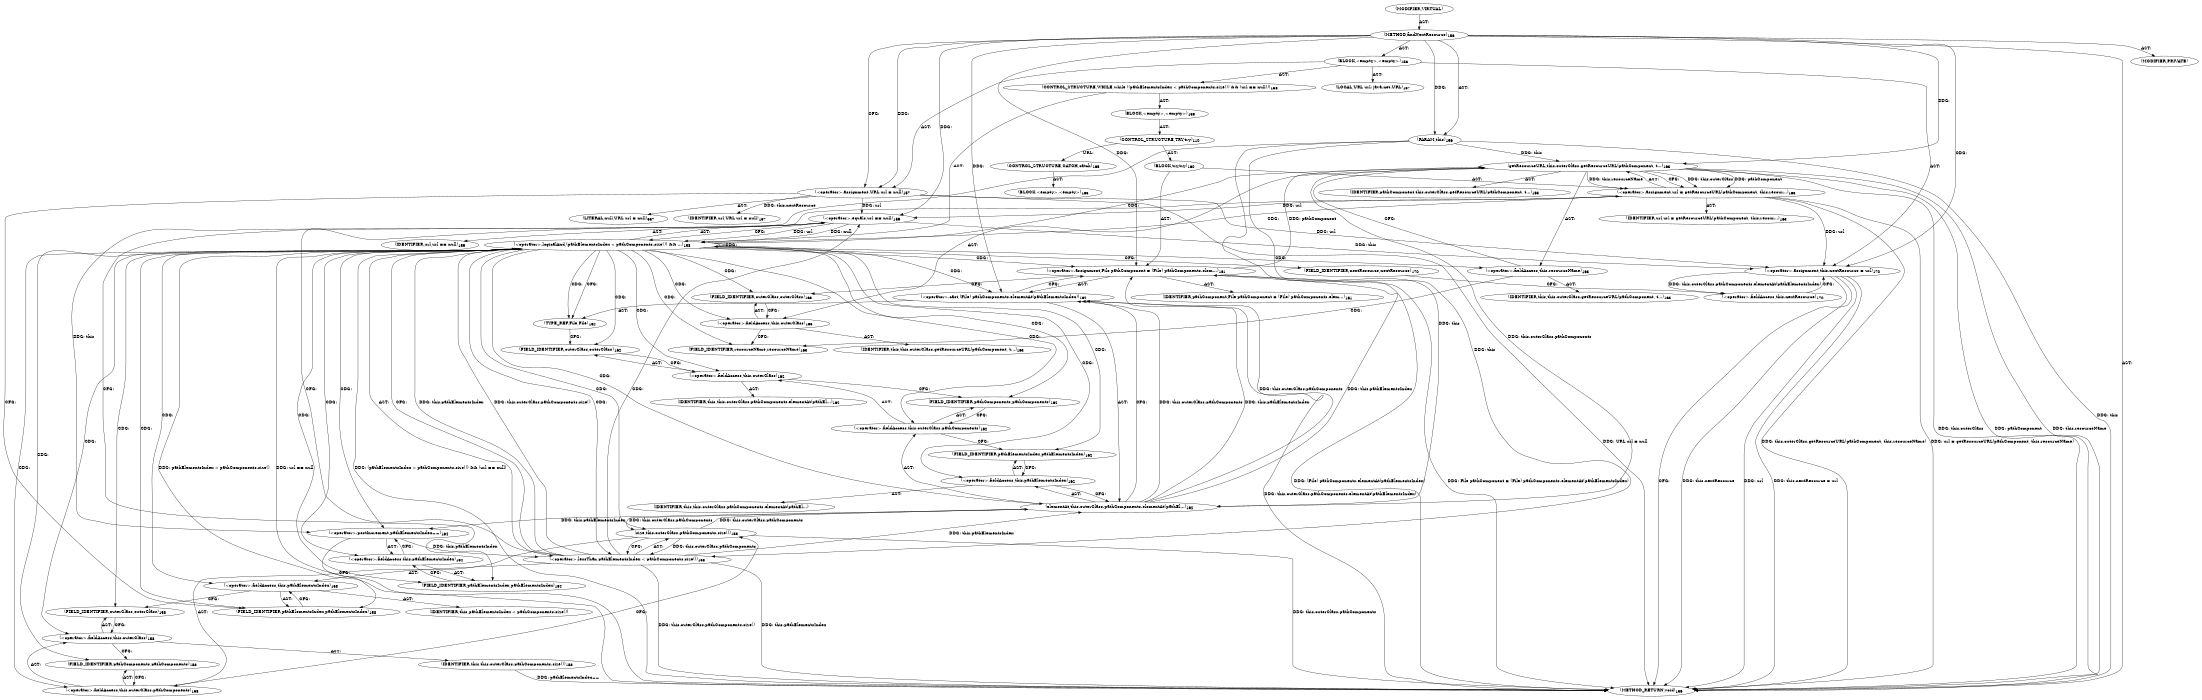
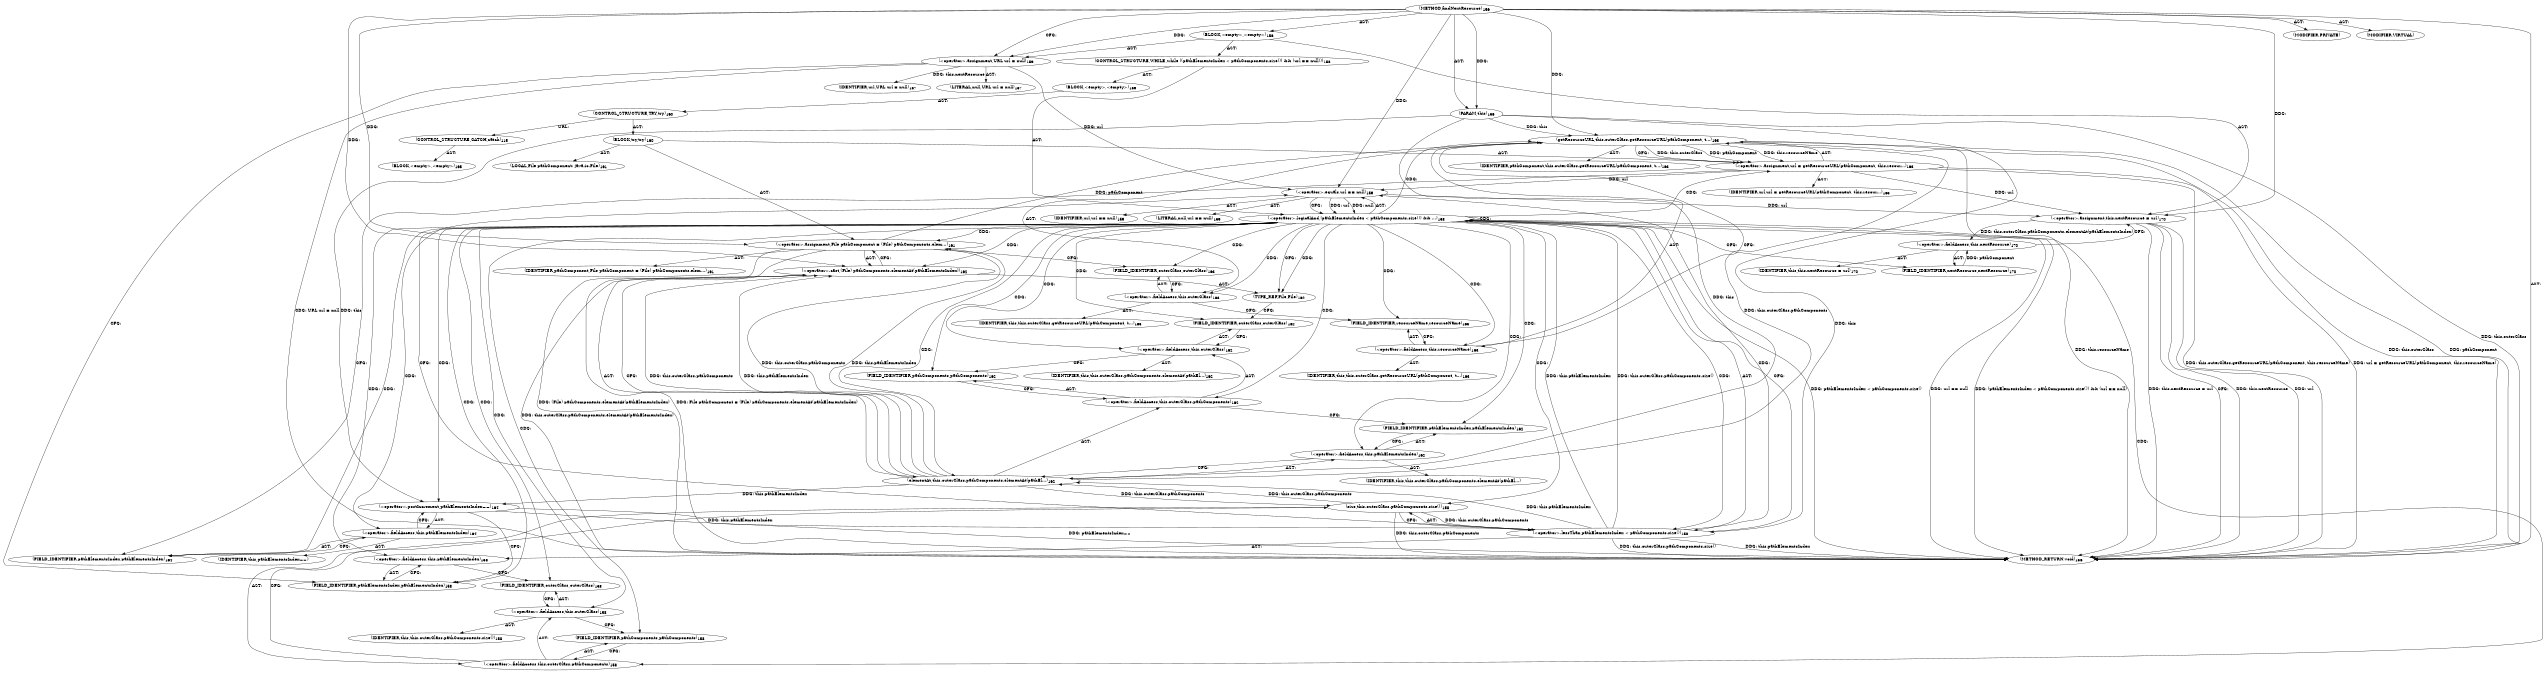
(1419, 21) -> (1937, 12)
(1373, 88) -> none
(1196, 140) -> (669, 113)
(1962, 153) -> (2281, 114)
none -> (559, 166)
(1096, 166) -> (505, 140)
(907, 192) -> (1030, 61)
(651, 218) -> (1018, 87)
none -> (1188, 219)
(1337, 236) -> none
(1366, 245) -> (1778, 206)
none -> (1954, 256)
none -> (1808, 271)
(1553, 284) -> (1990, 258)
(1357, 311) -> (1415, 337)
none -> (1421, 335)
(2108, 415) -> (2504, 337)
(1625, 442) -> (317, 311)
none -> (264, 560)
(499, 612) -> none
(1059, 688) -> (1212, 544)
